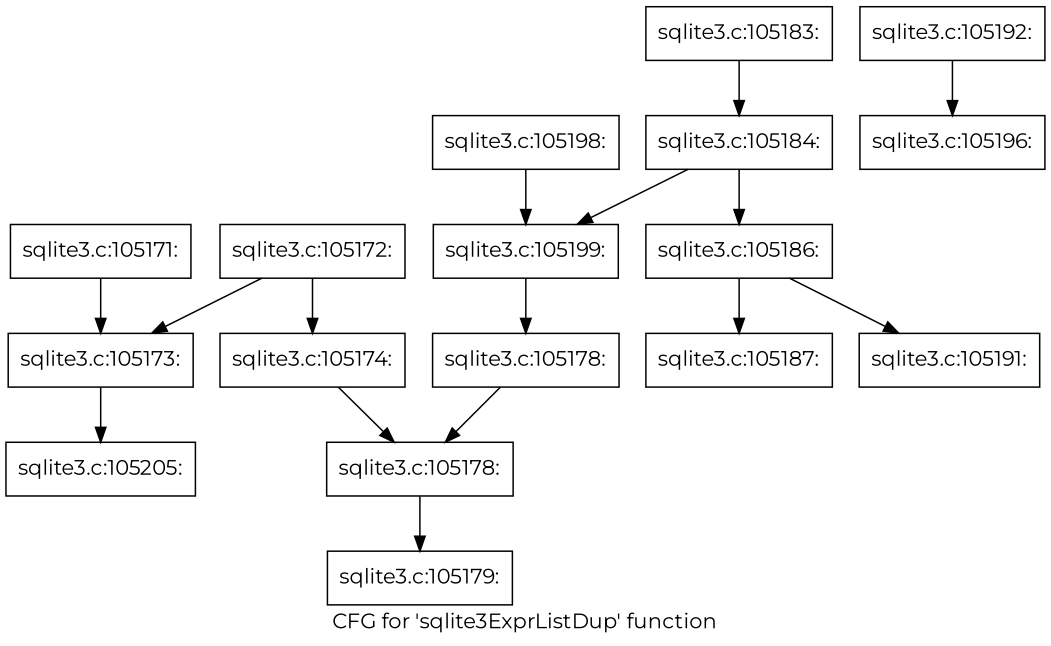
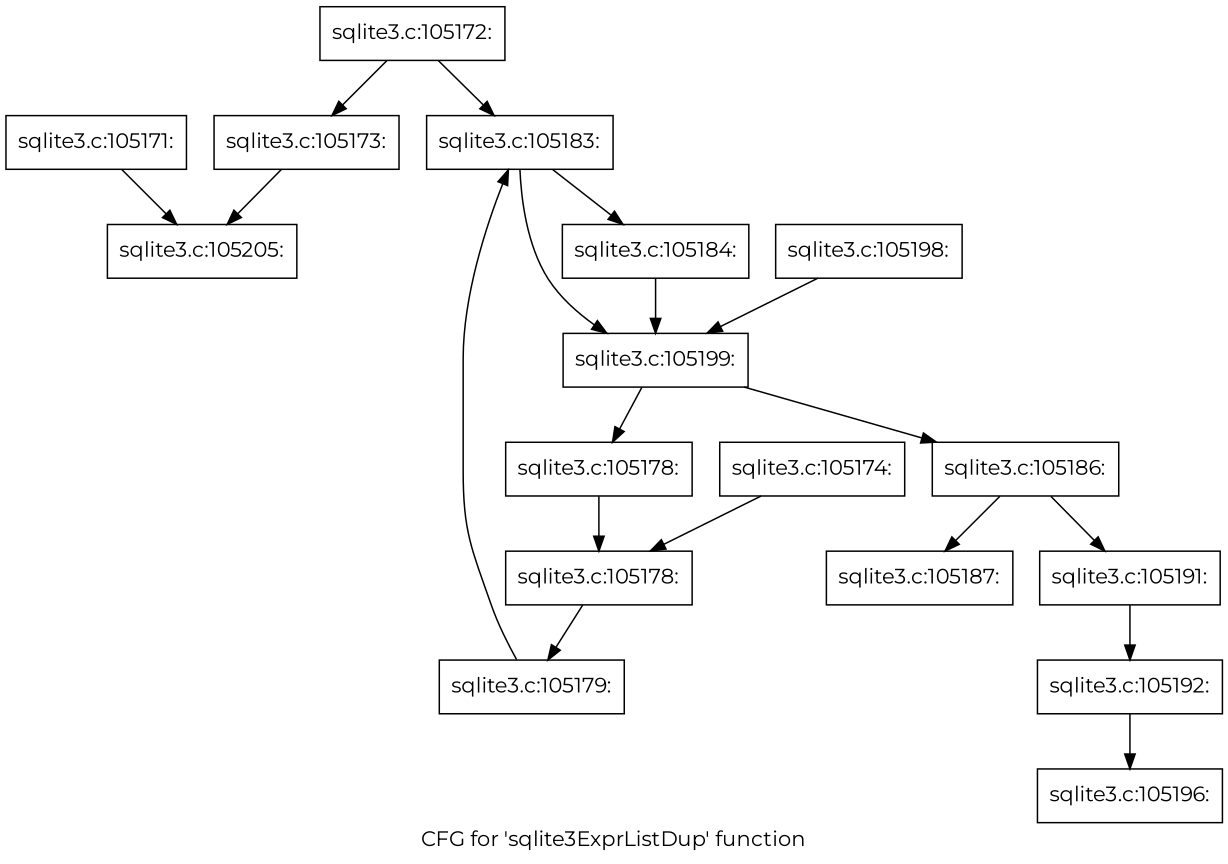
(739, 190) -> (833, 413)
none -> (537, 257)
(101, 298) -> (144, 192)
(313, 298) -> (461, 83)
none -> (463, 424)
none -> (1130, 625)
